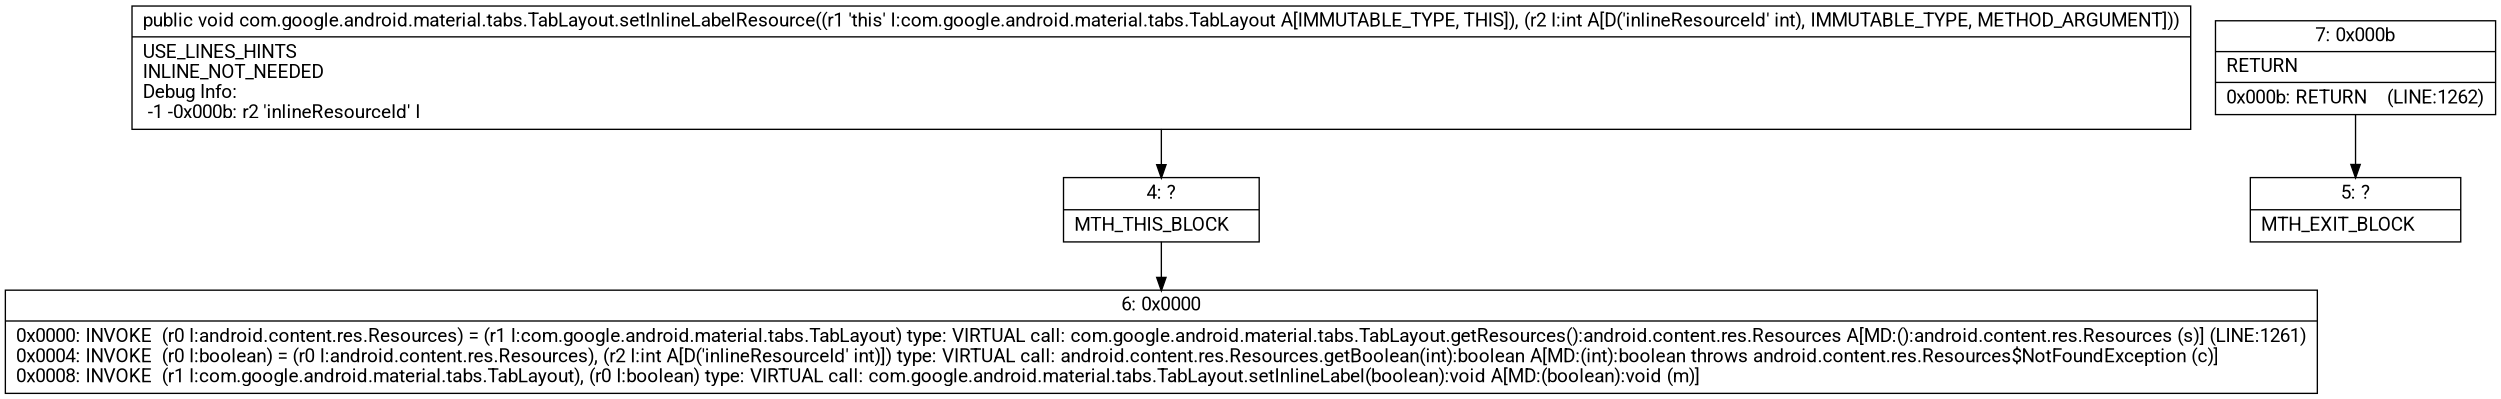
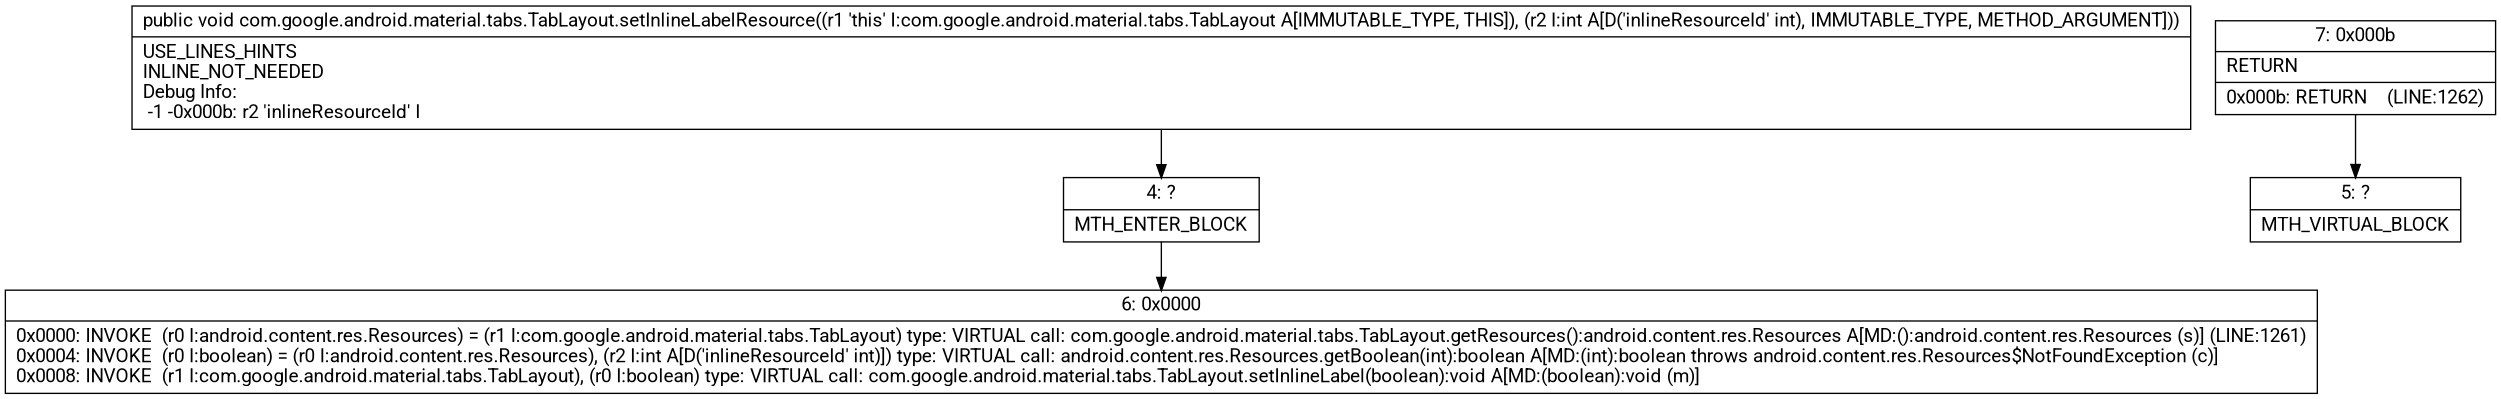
(1152, 225) -> (1161, 225)
(2338, 225) -> (2356, 225)
